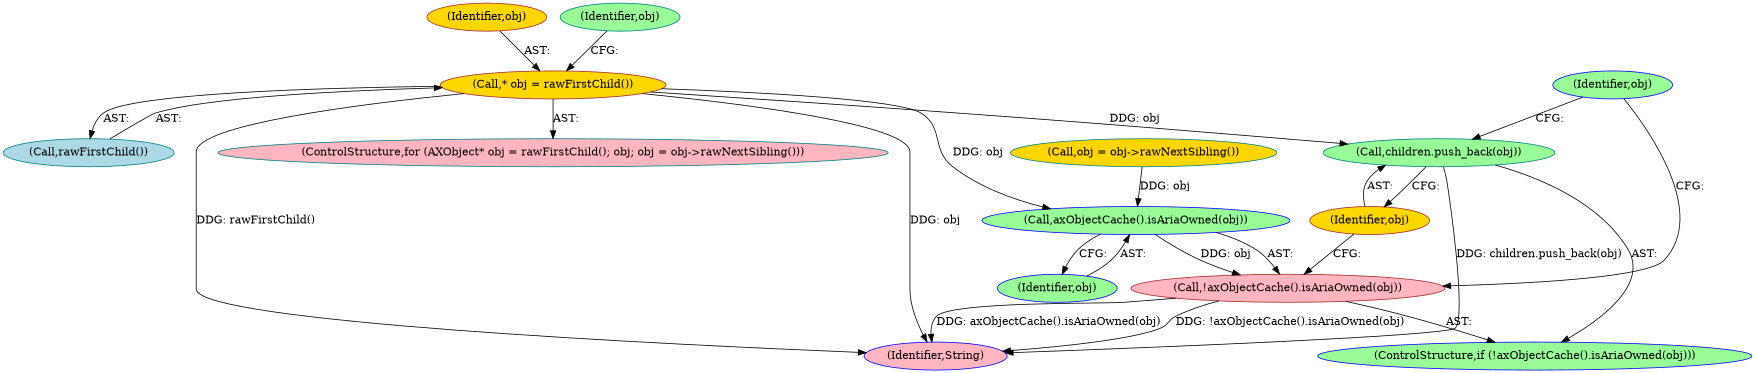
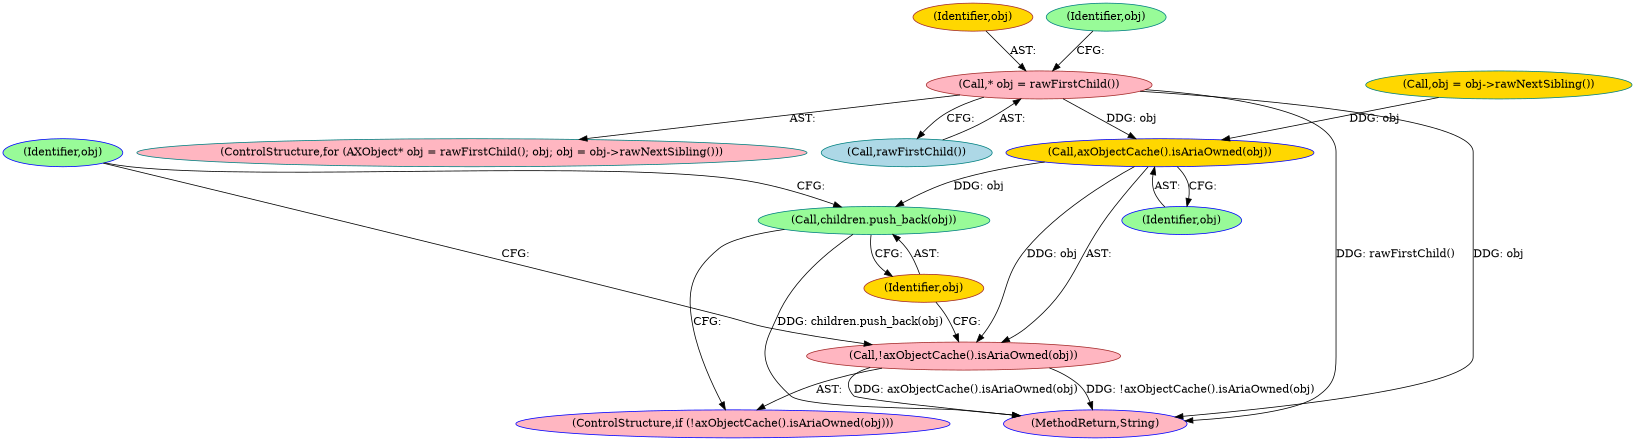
(553, 85) -> (1039, 85)
(995, 116) -> (972, 176)
(118, 119) -> (962, 119)
(1136, 221) -> (1160, 153)
(1646, 254) -> (709, 322)
(936, 356) -> (1095, 424)
(1535, 356) -> (733, 424)
